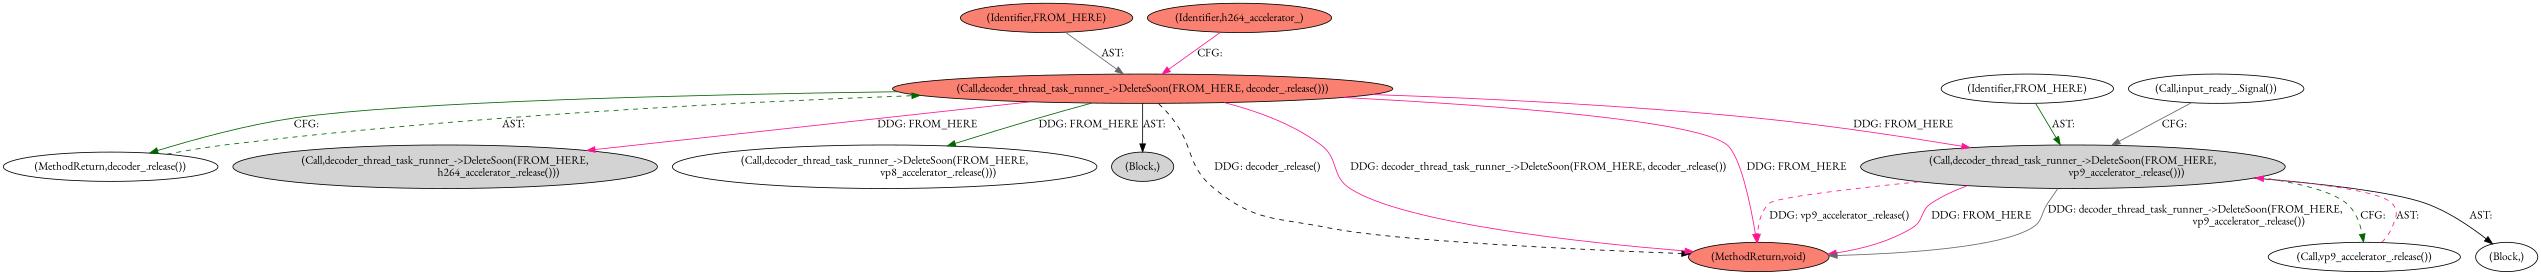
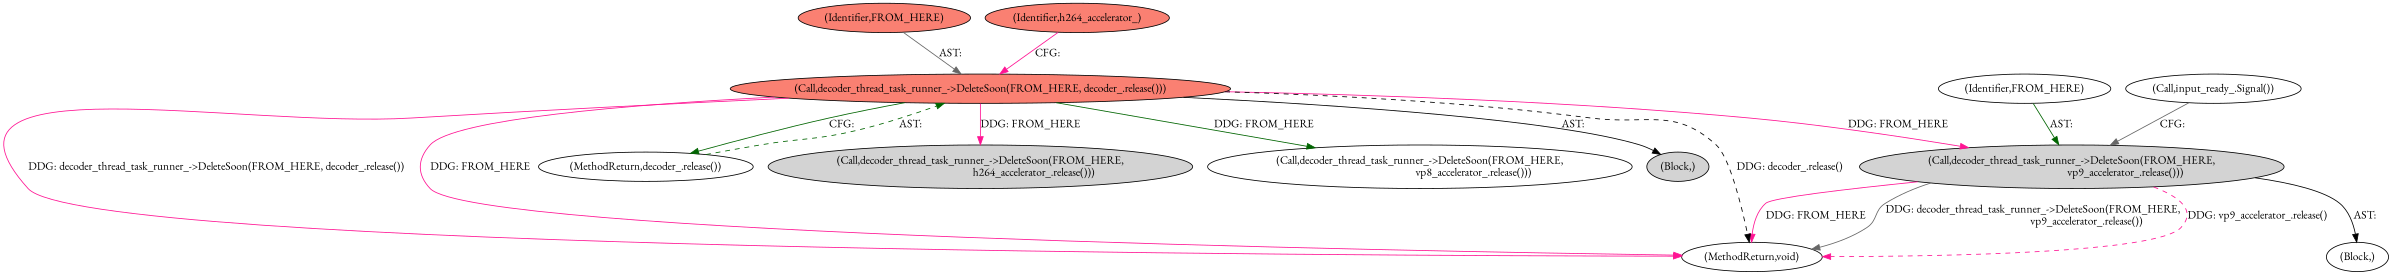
(1759, 257) -> (1752, 257)
(2364, 257) -> none
